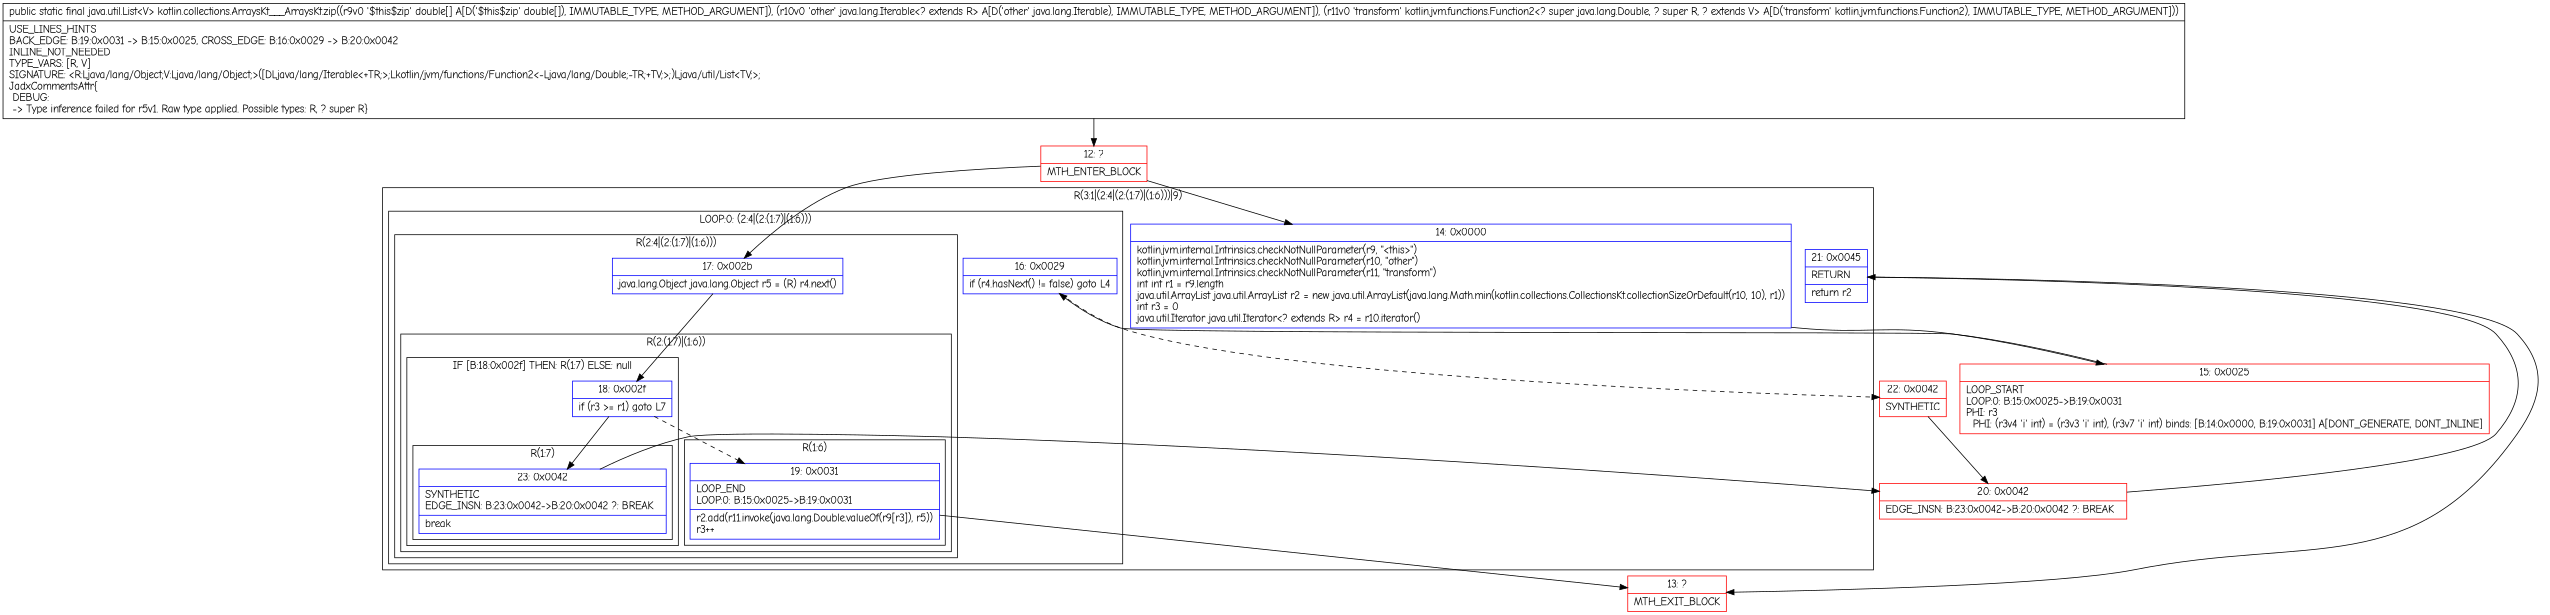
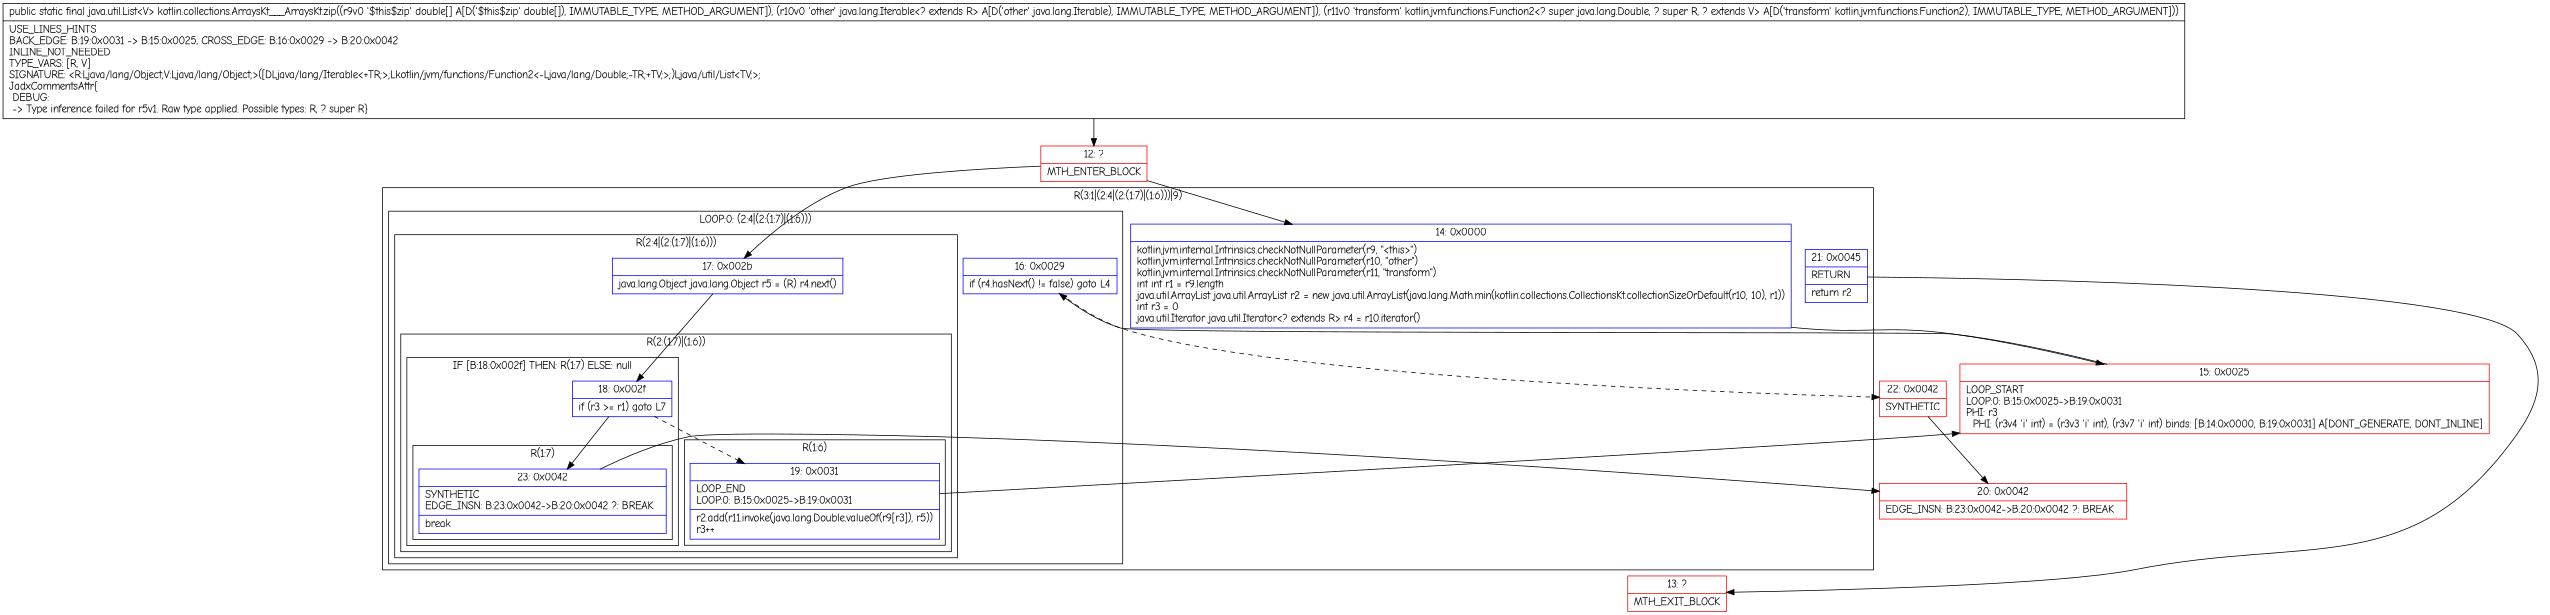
(2483, 328) -> none
(1280, 551) -> (1421, 467)
